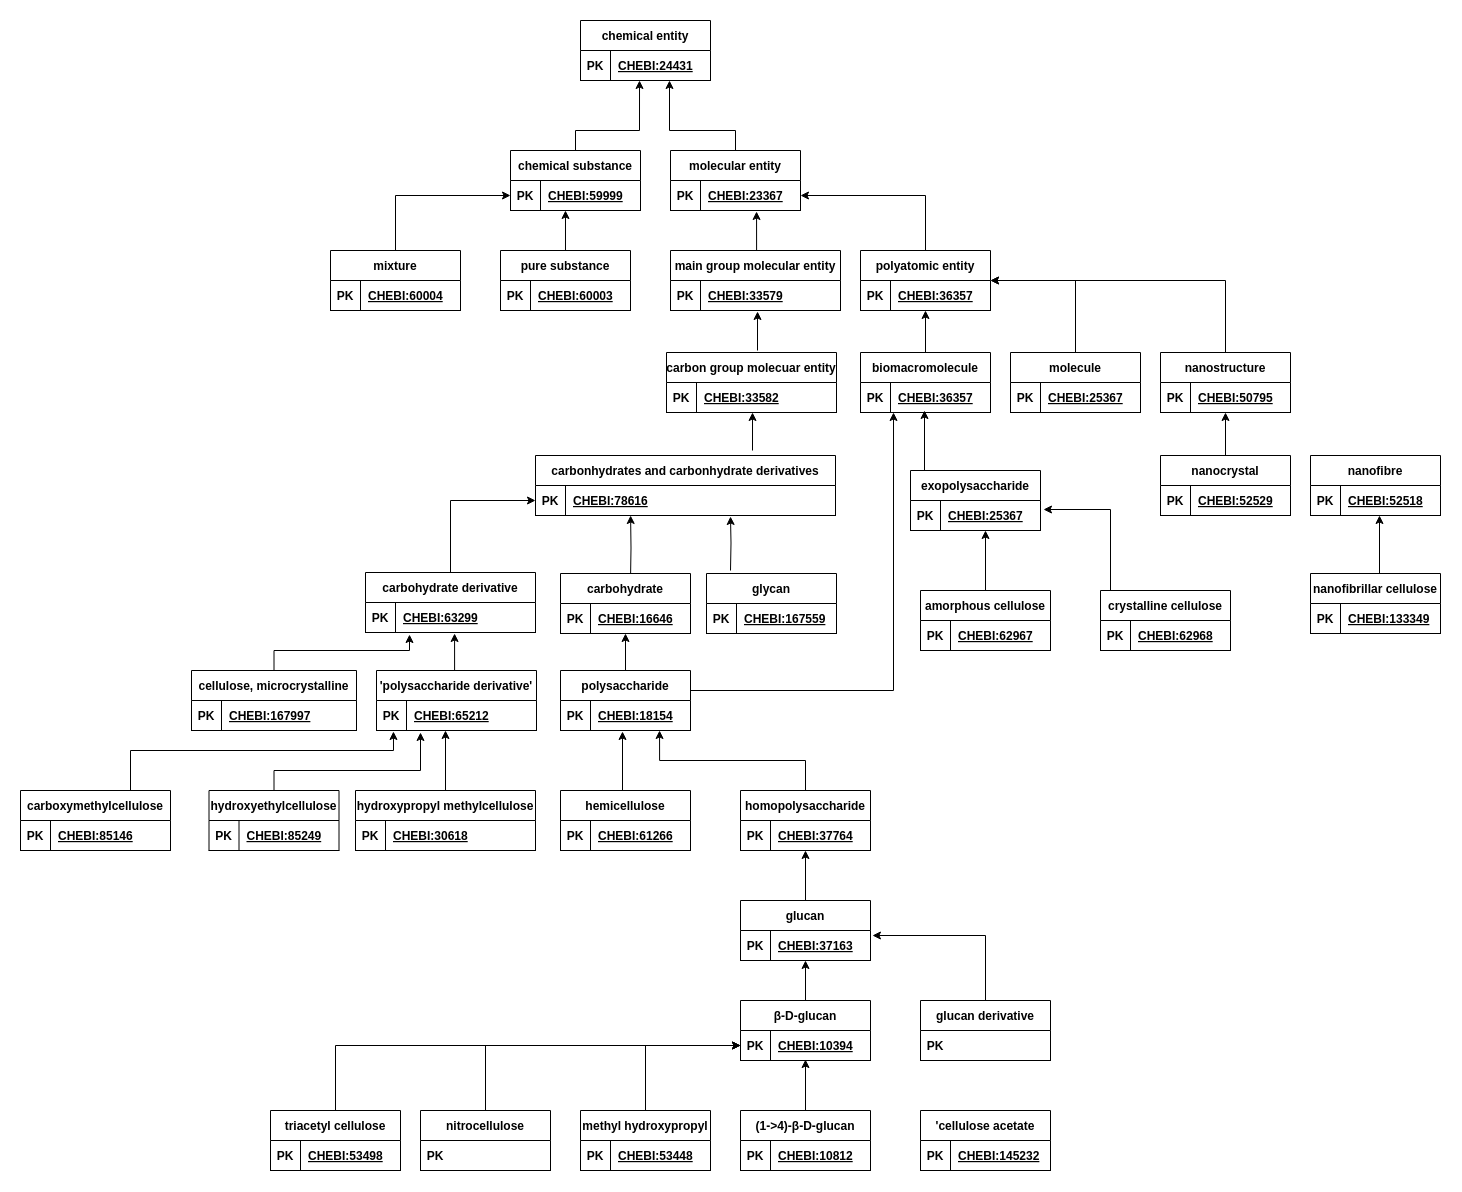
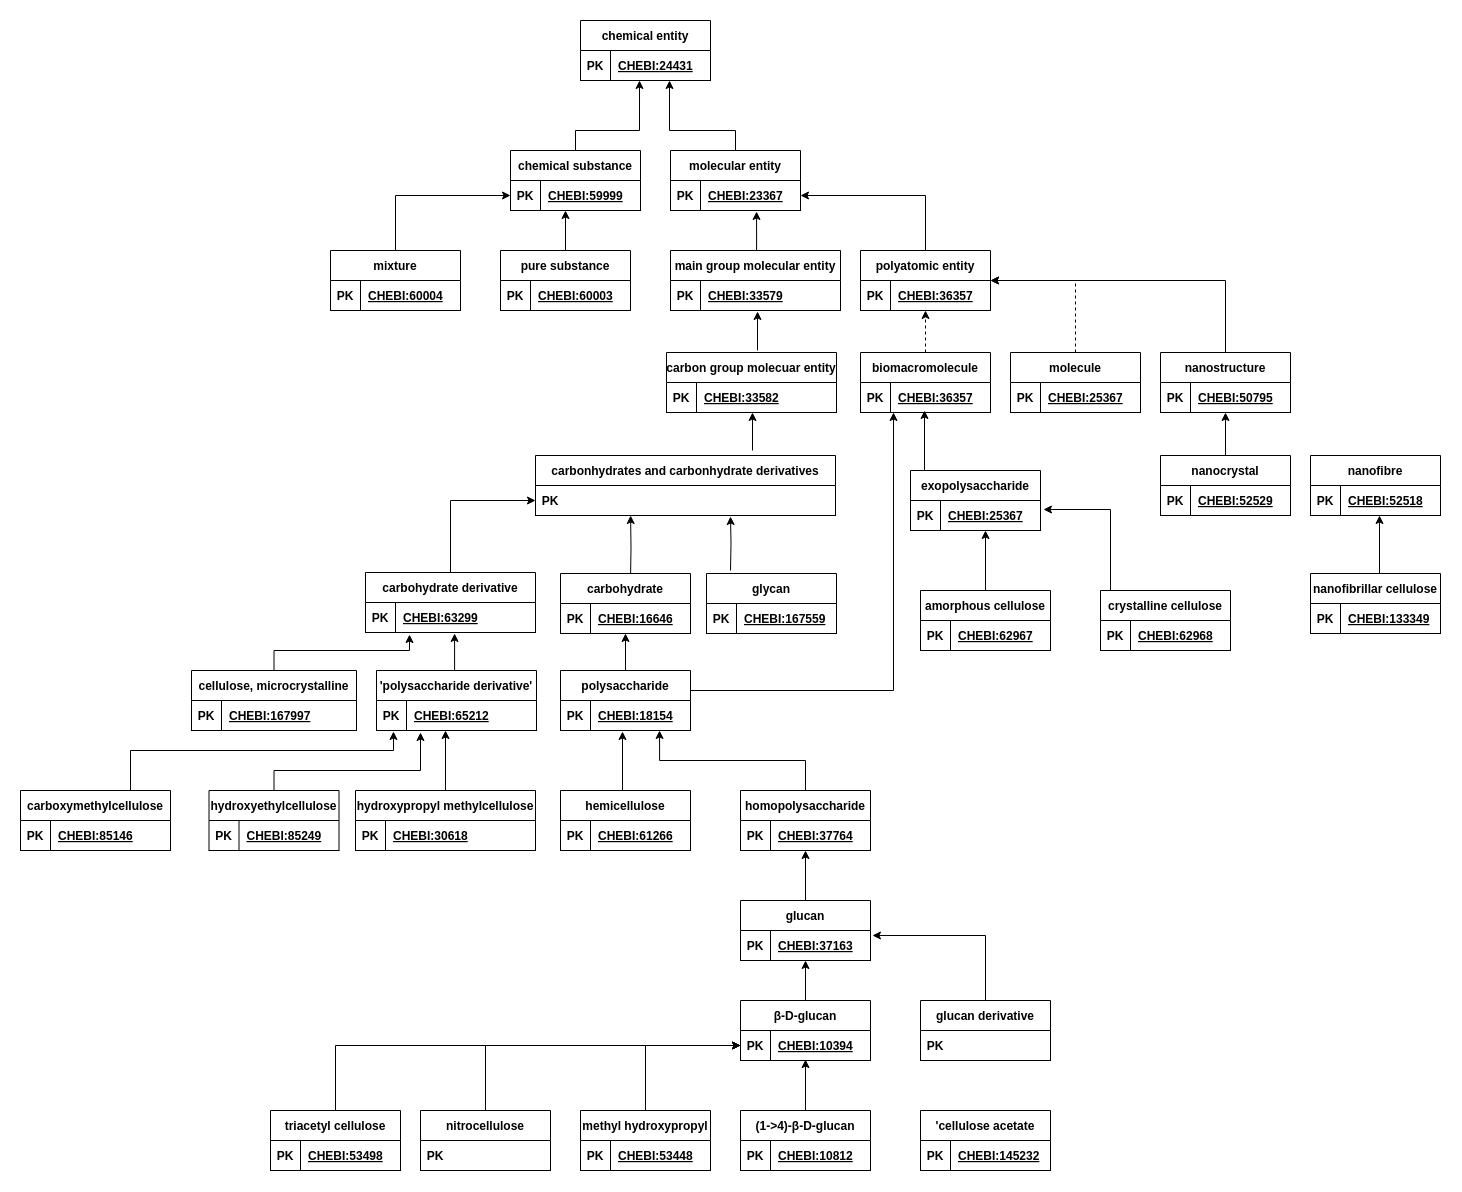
(1076, 317) -> (1076, 317)
(926, 334) -> (926, 334)
(701, 501) -> none
